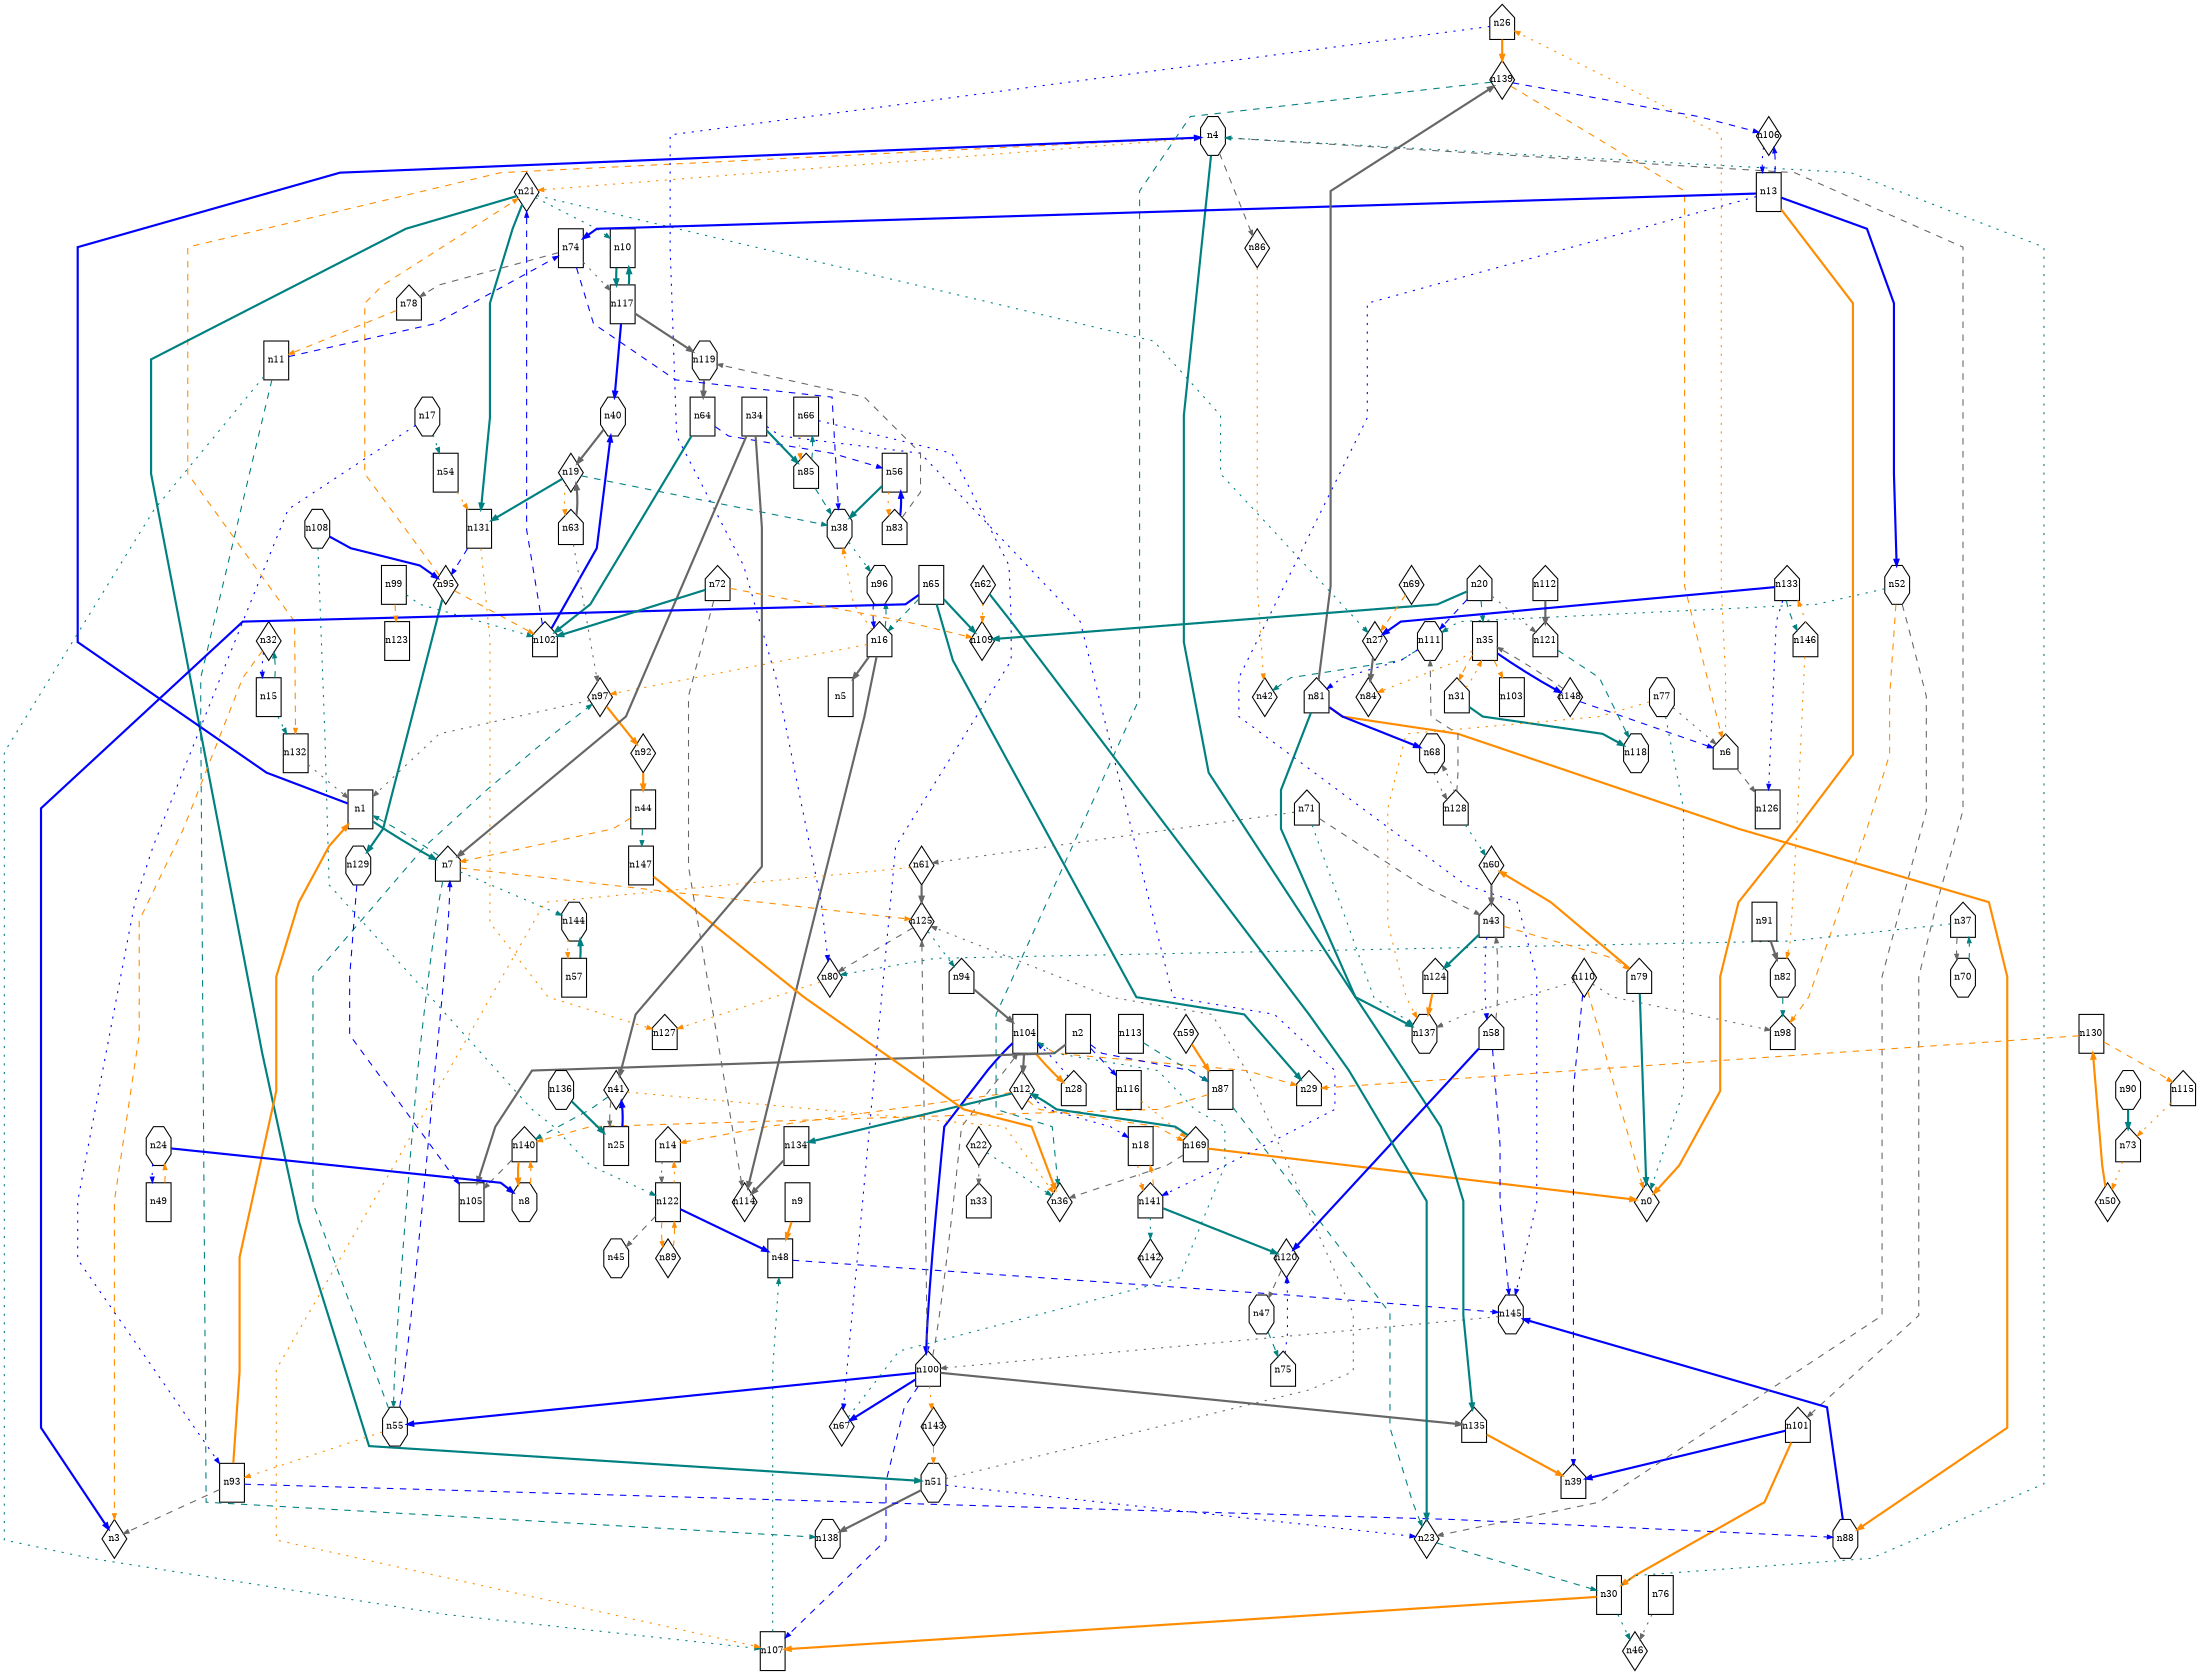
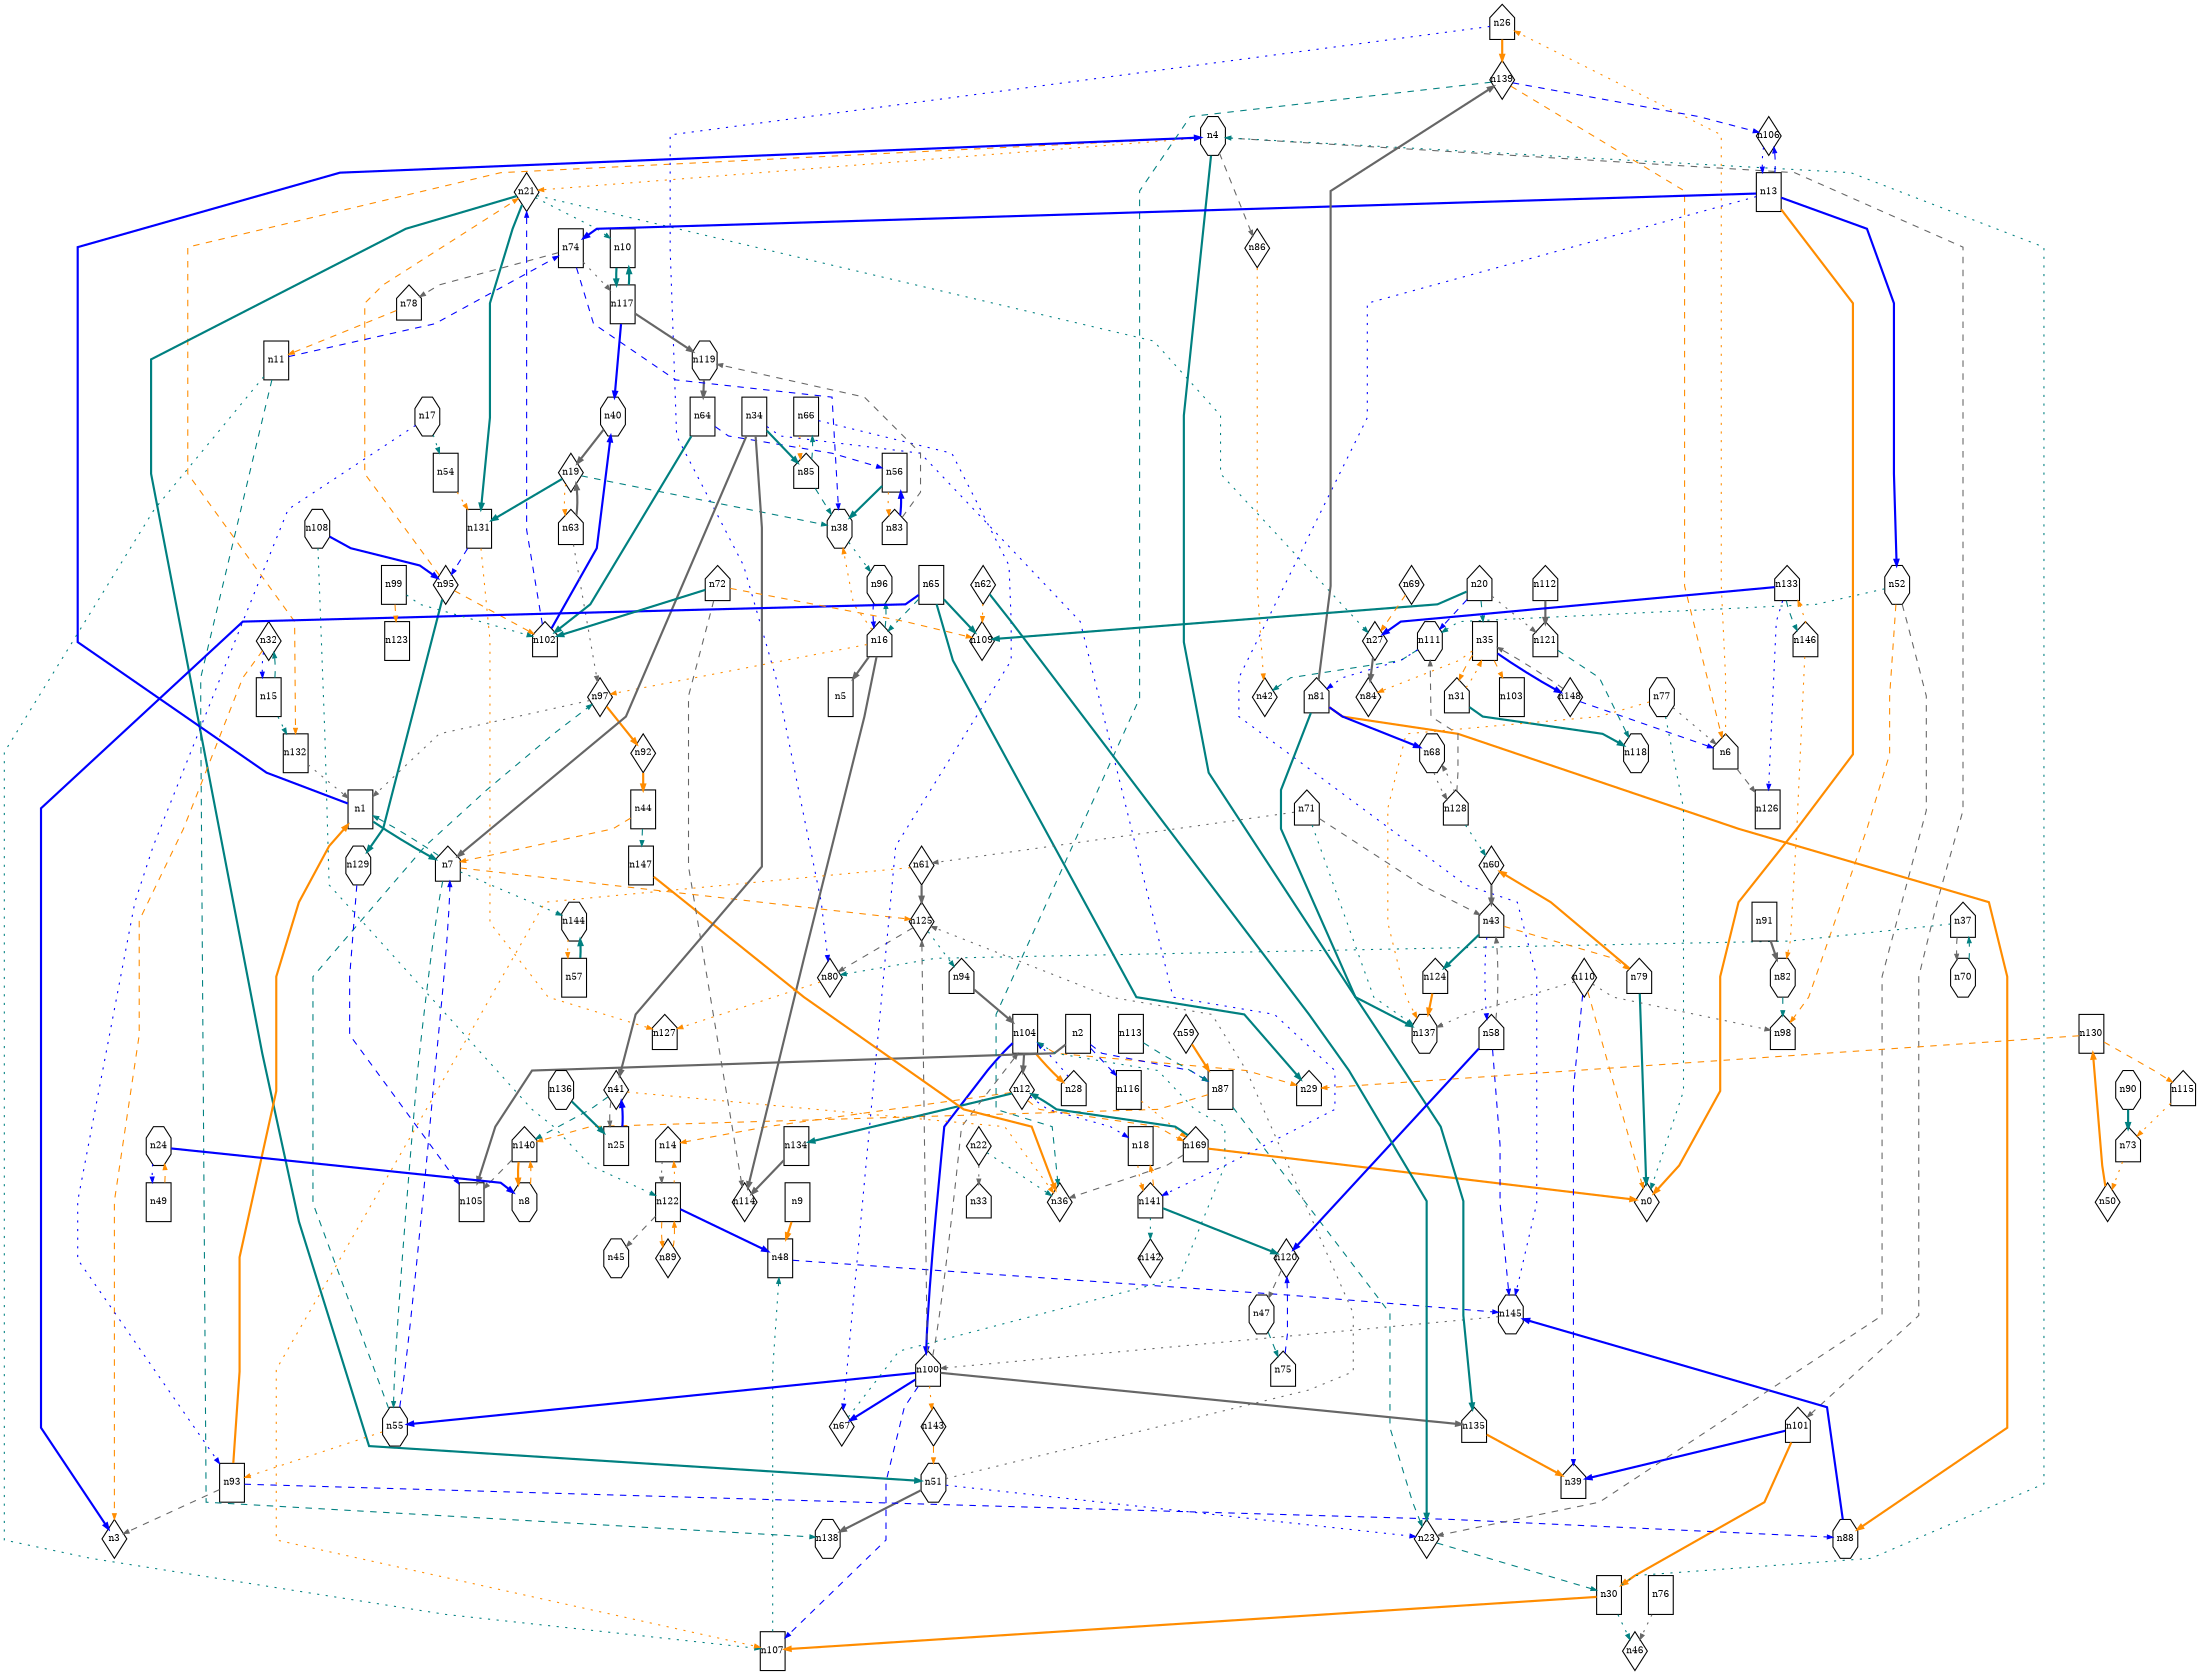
(1287, 1318) -> (1287, 1318)
